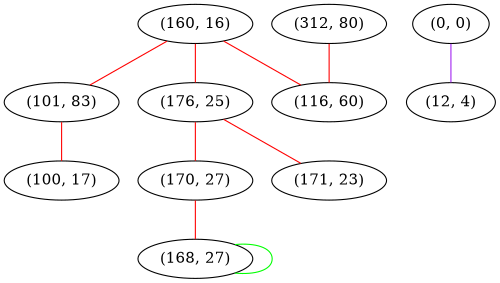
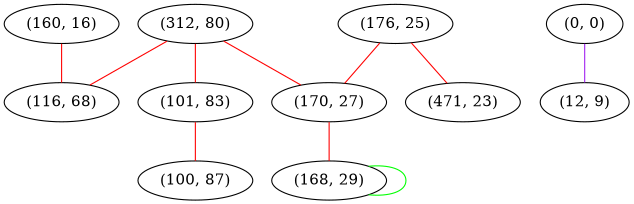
(128, 63) -> (195, 63)
(195, 63) -> none
none -> (262, 63)
(329, 102) -> (62, 102)
(451, 102) -> (585, 102)
(62, 181) -> (195, 181)
(329, 181) -> (463, 102)
(195, 259) -> (329, 181)
